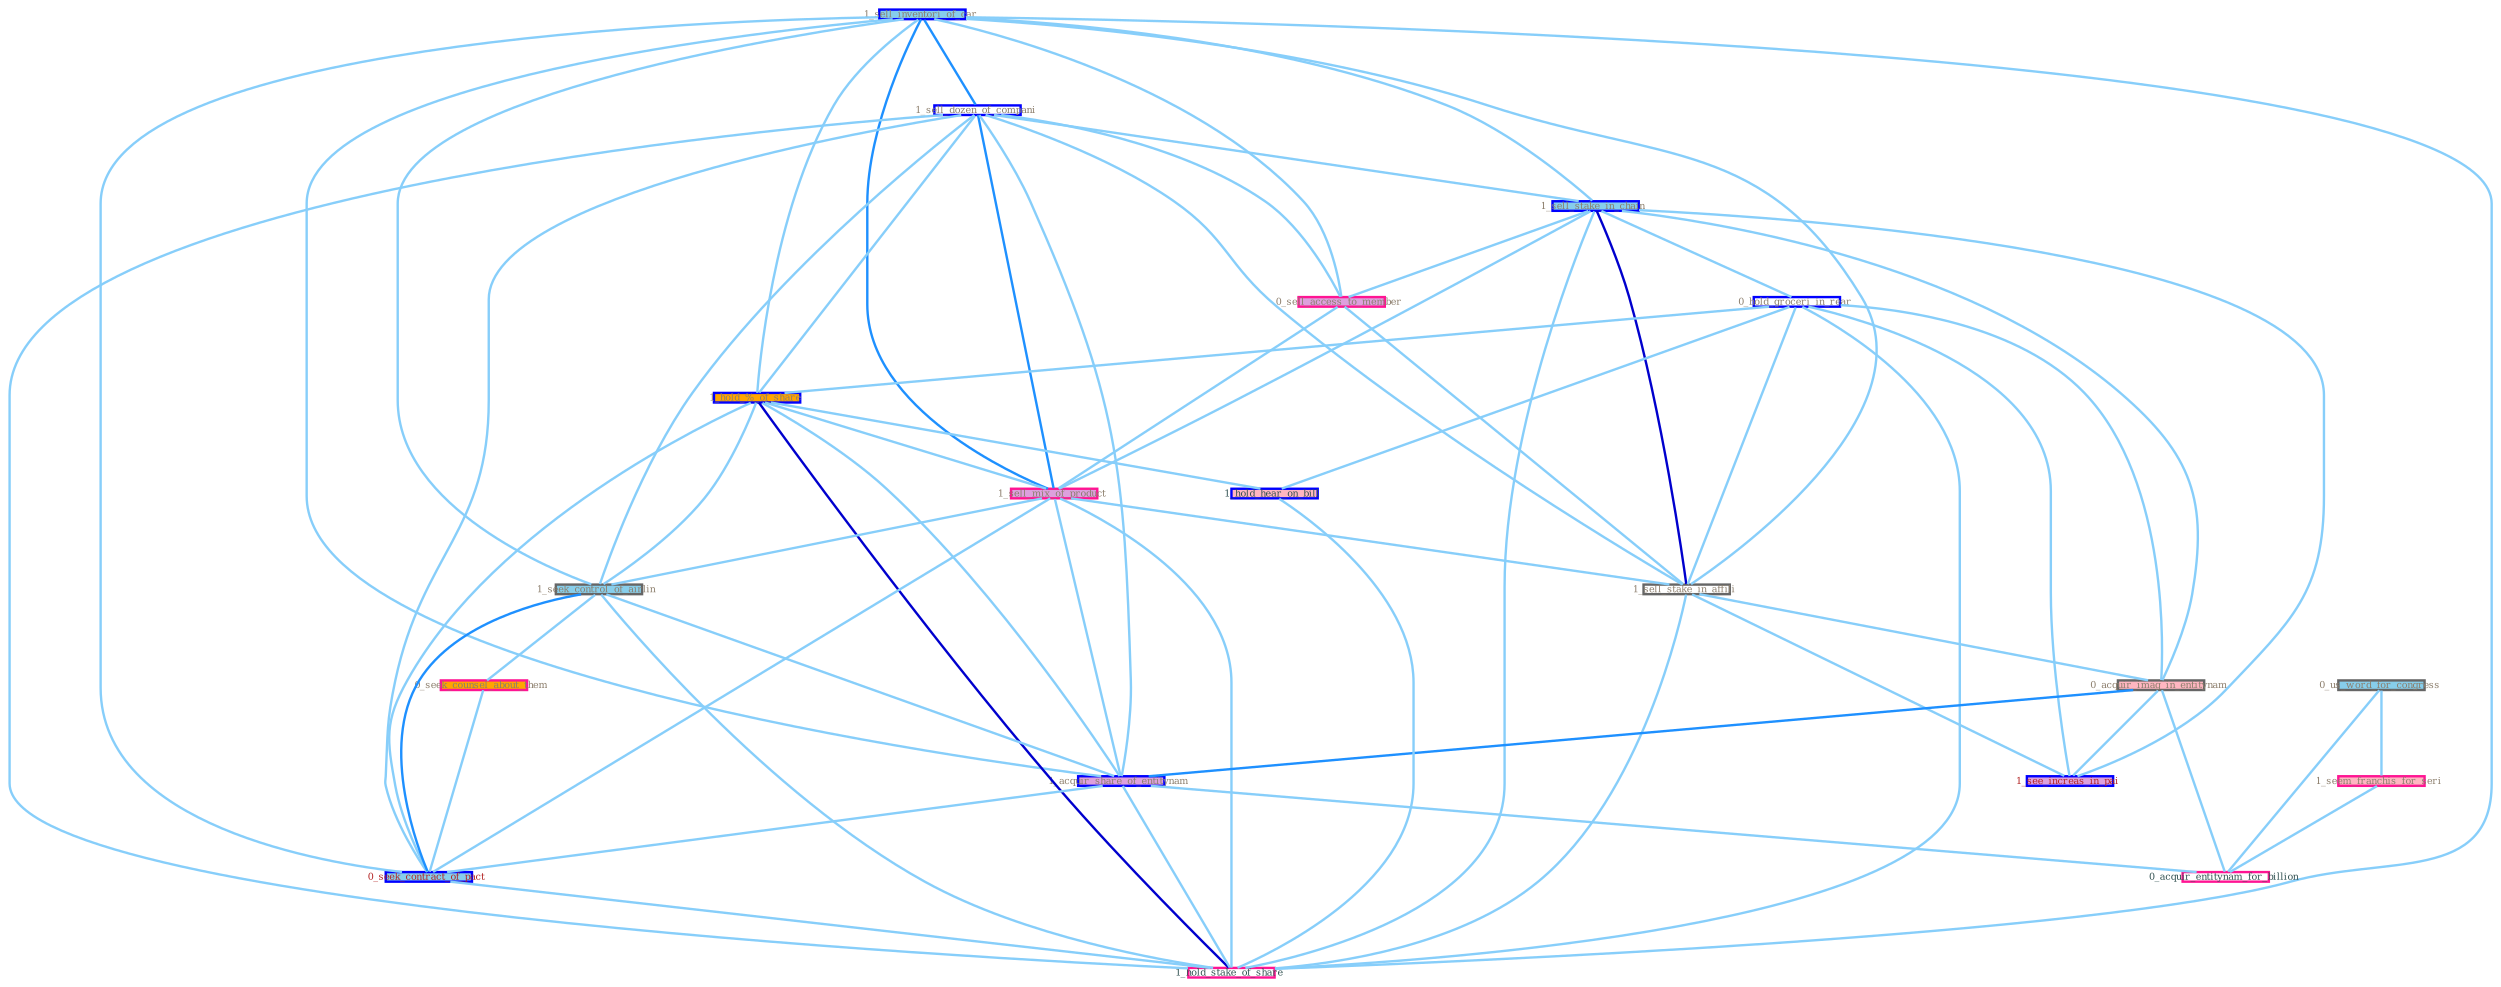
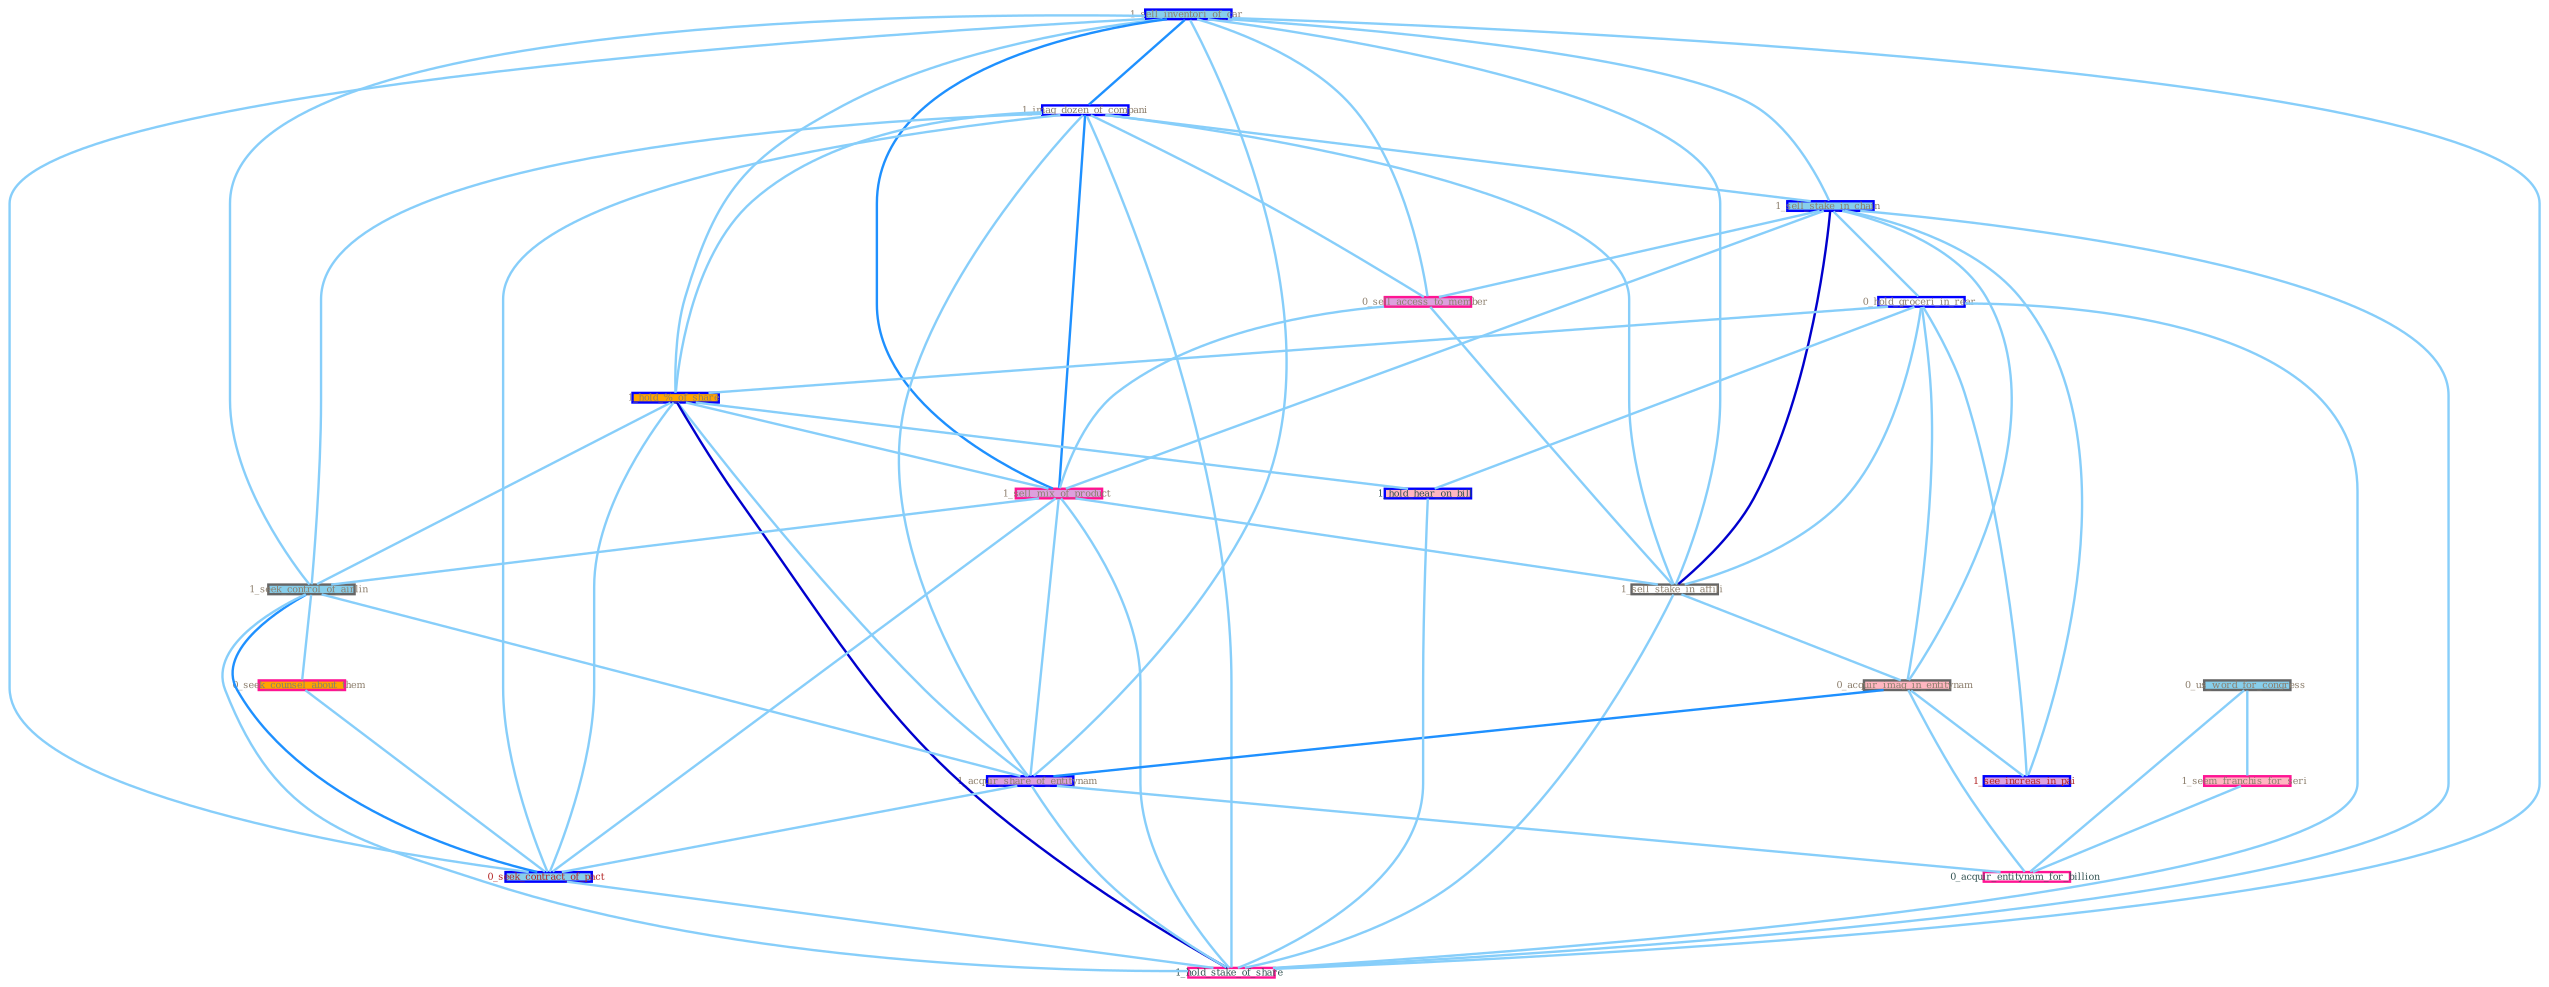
(978, 110) -> (1085, 110)
(1878, 685) -> none
